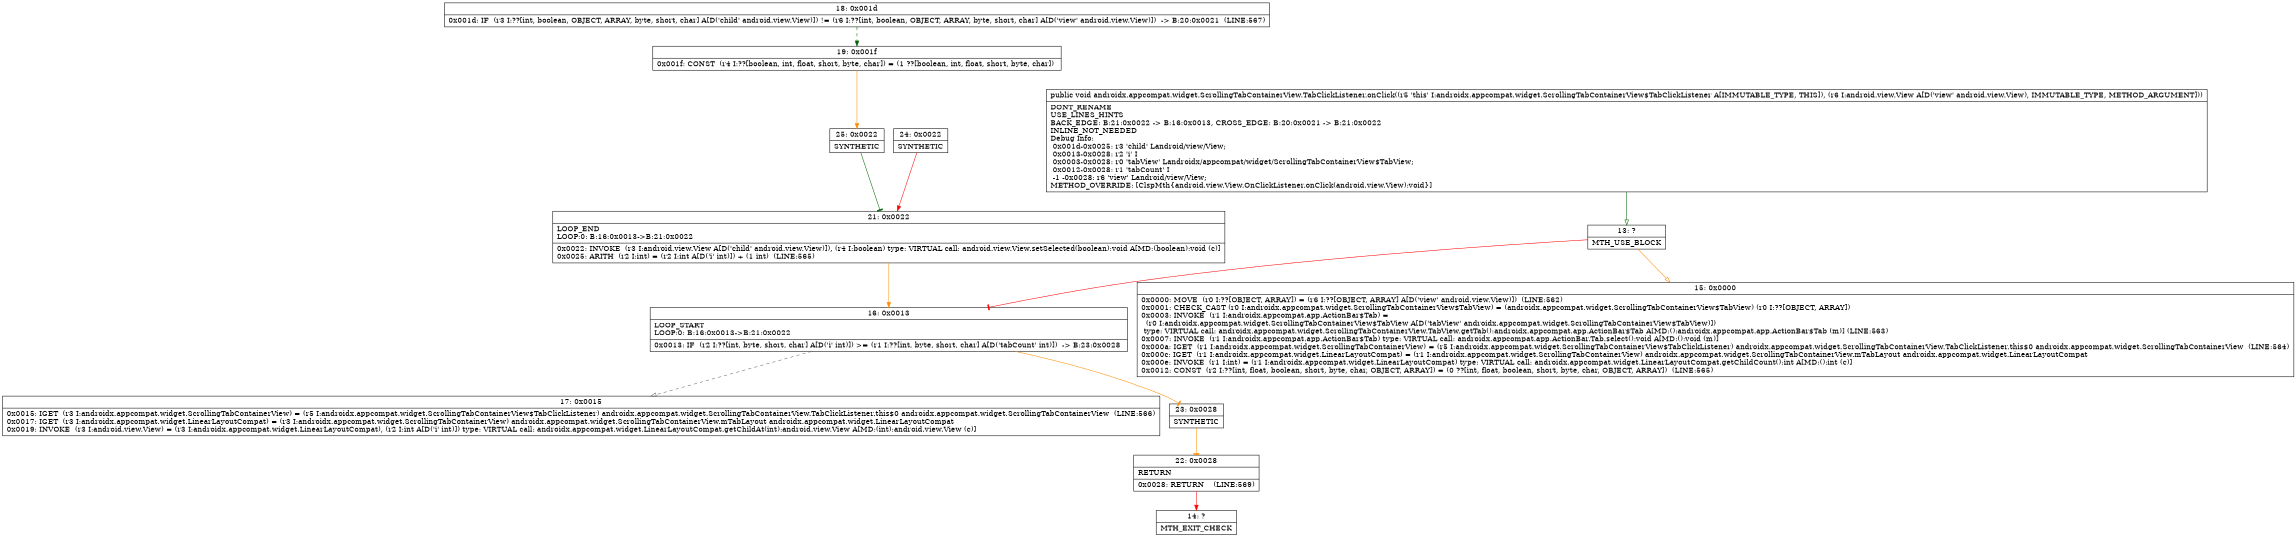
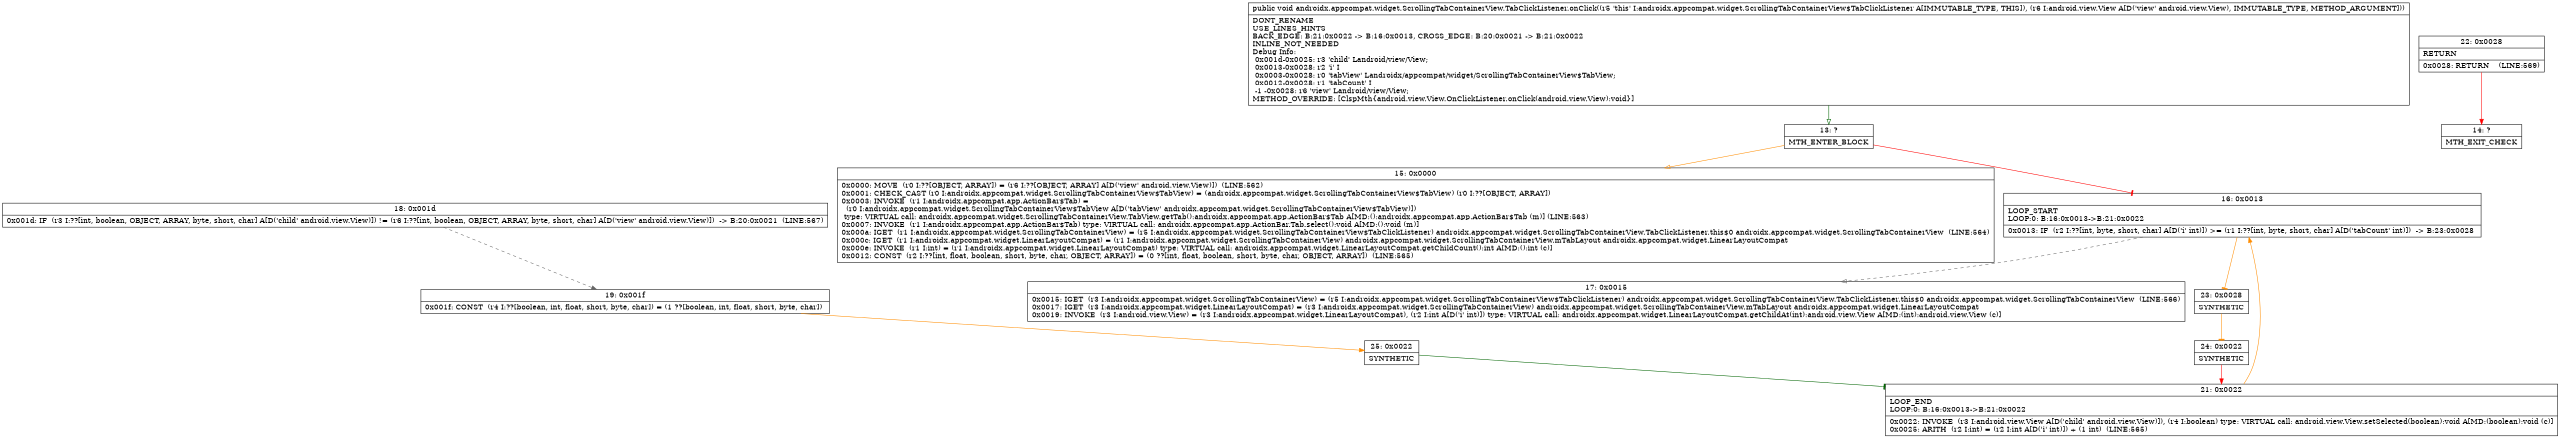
(857, 34) -> (518, 257)
(1627, 243) -> (1829, 142)
(1196, 440) -> (2222, 326)
